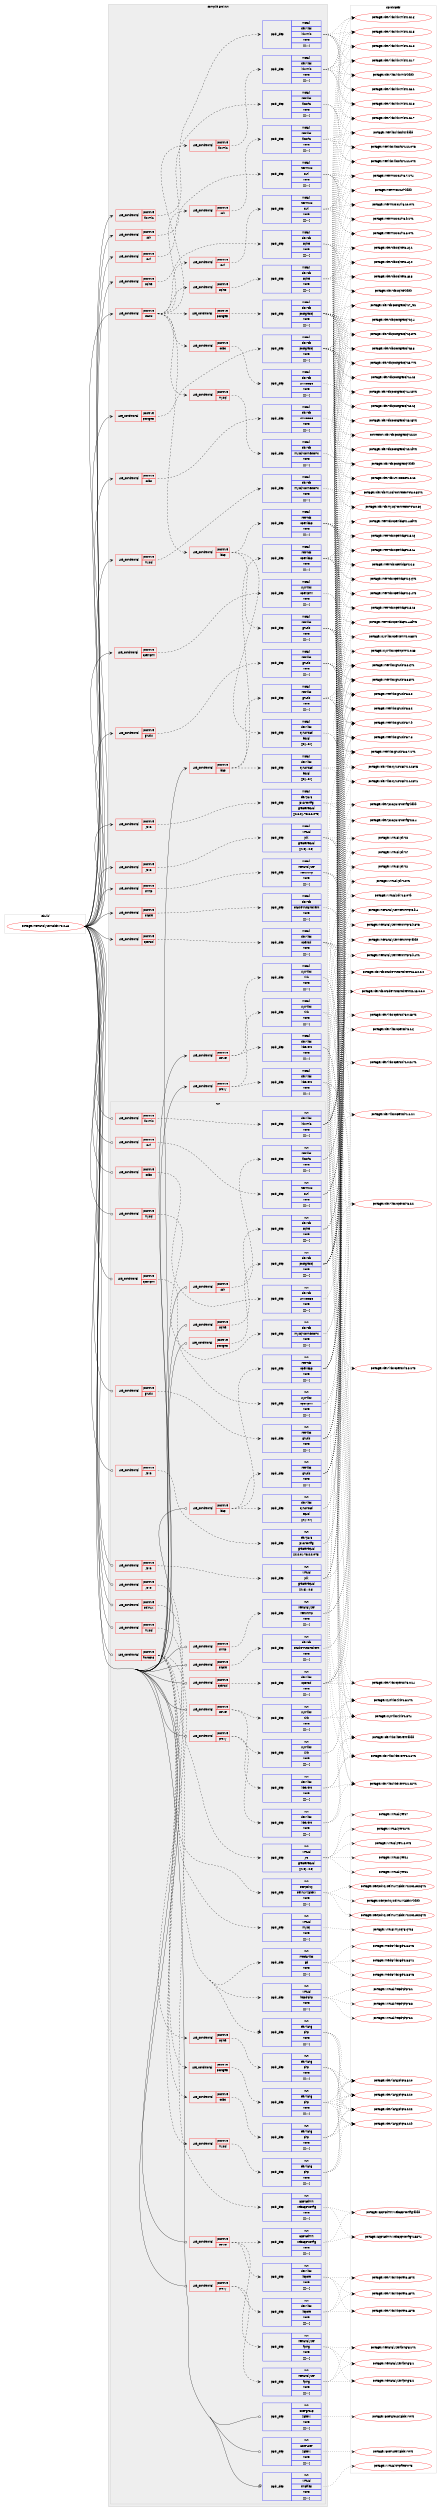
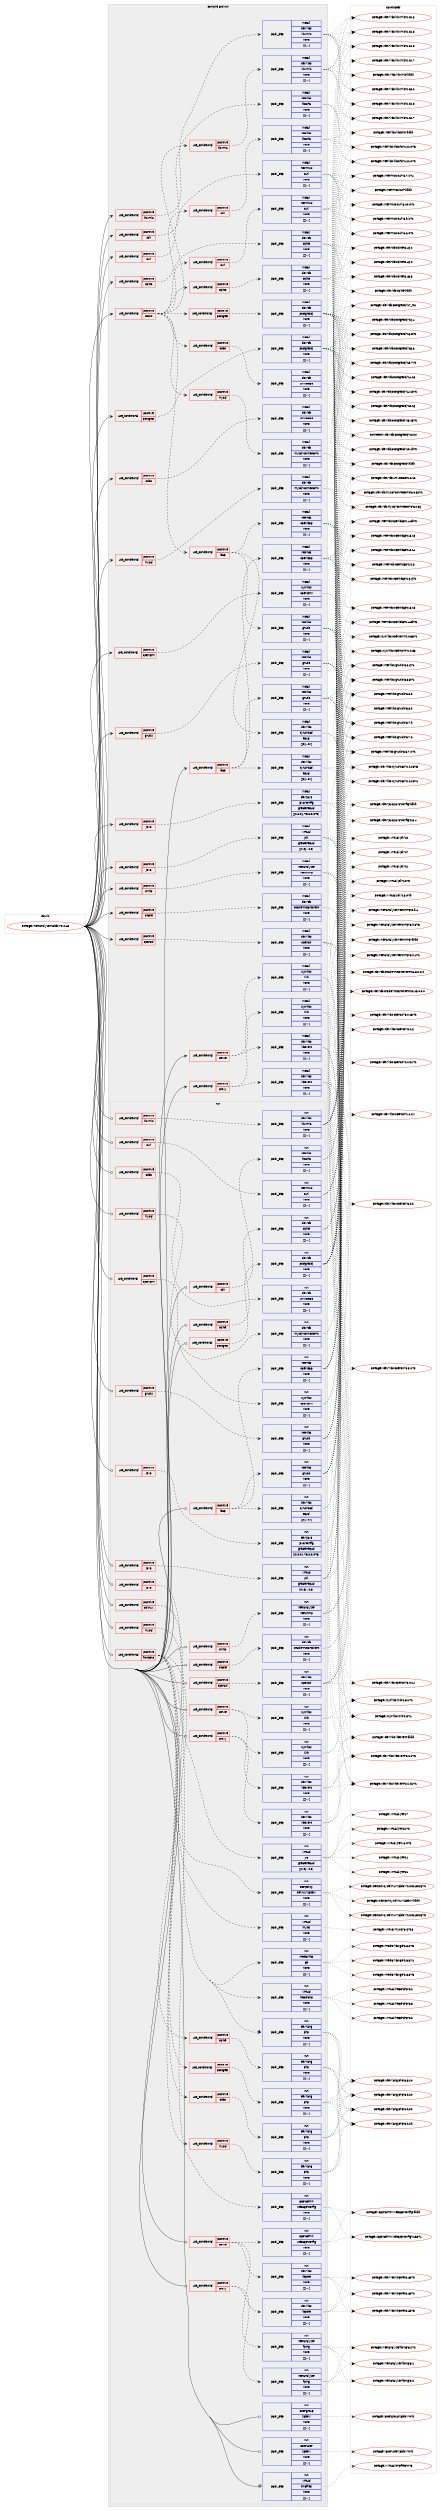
(393, 594) -> none
